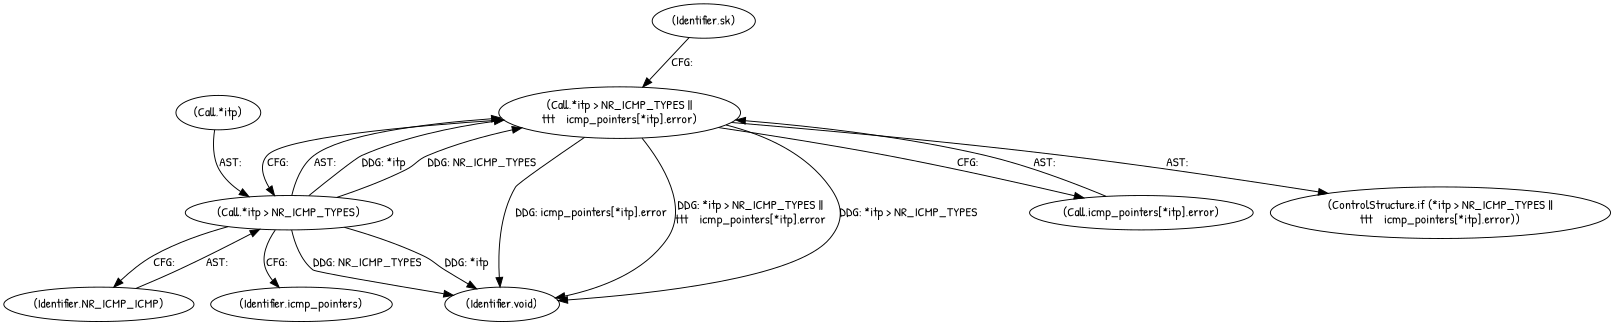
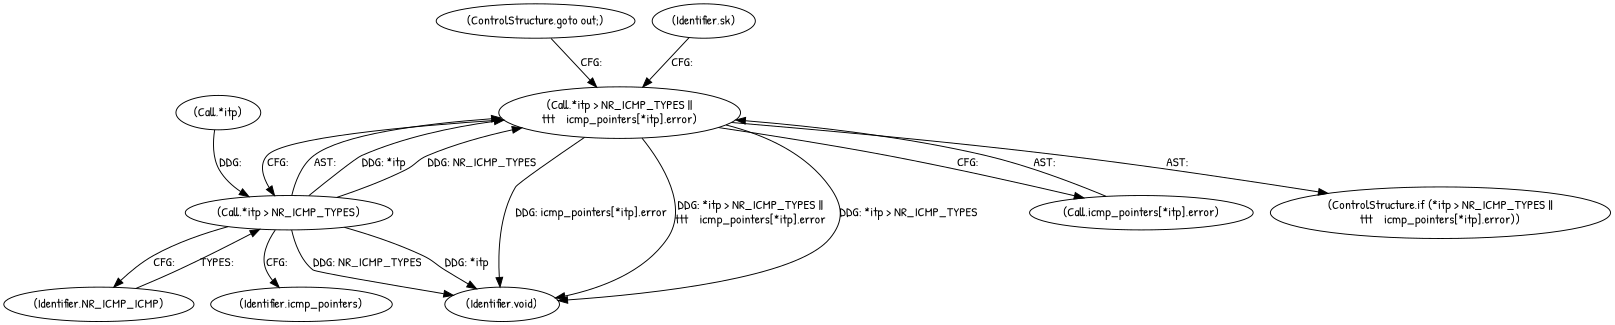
none -> (536, 21)
(232, 163) -> (232, 163)
(219, 263) -> (219, 263)
